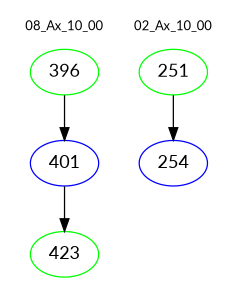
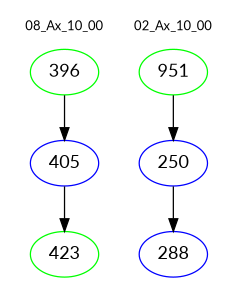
(173, 72) -> (173, 72)
(65, 163) -> (65, 163)
(173, 163) -> (173, 163)
none -> (173, 254)
